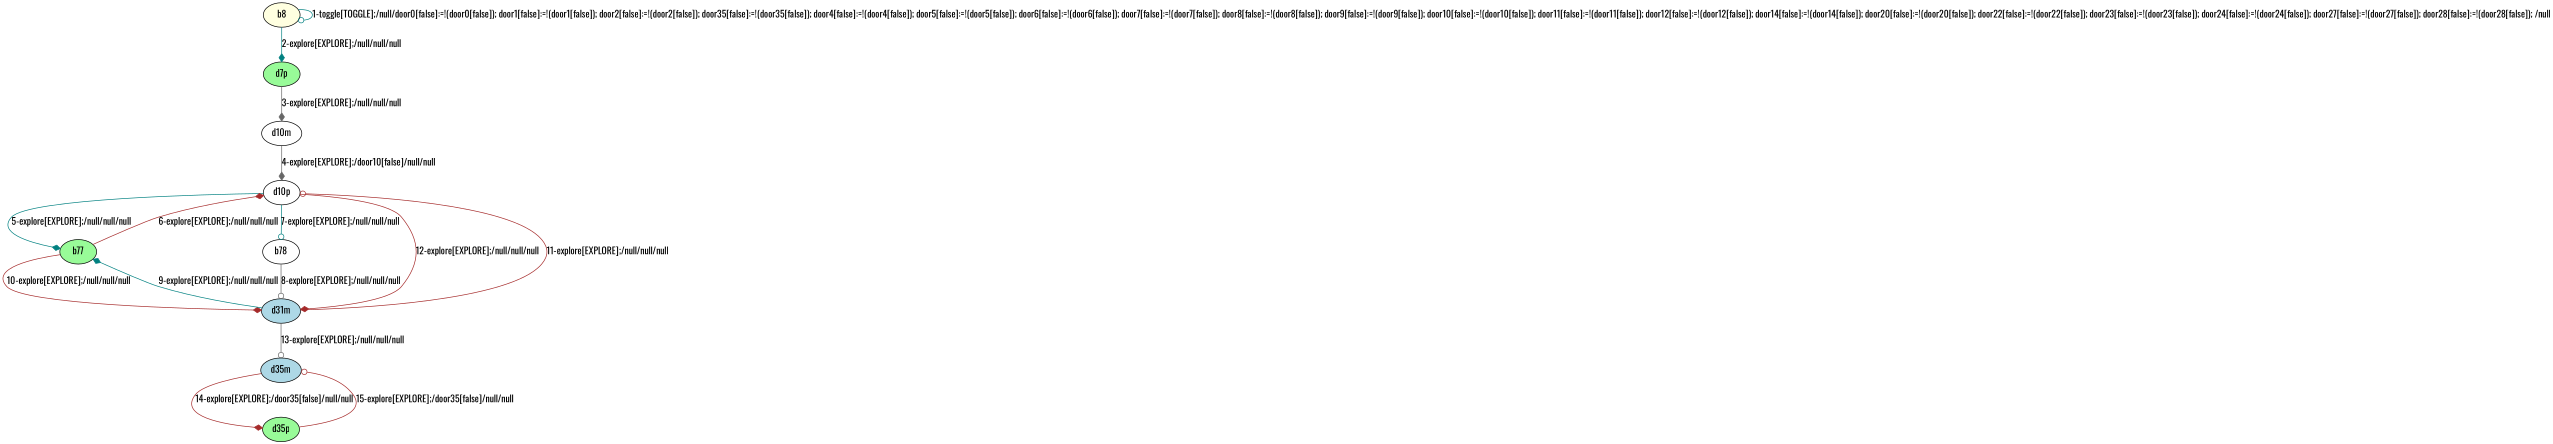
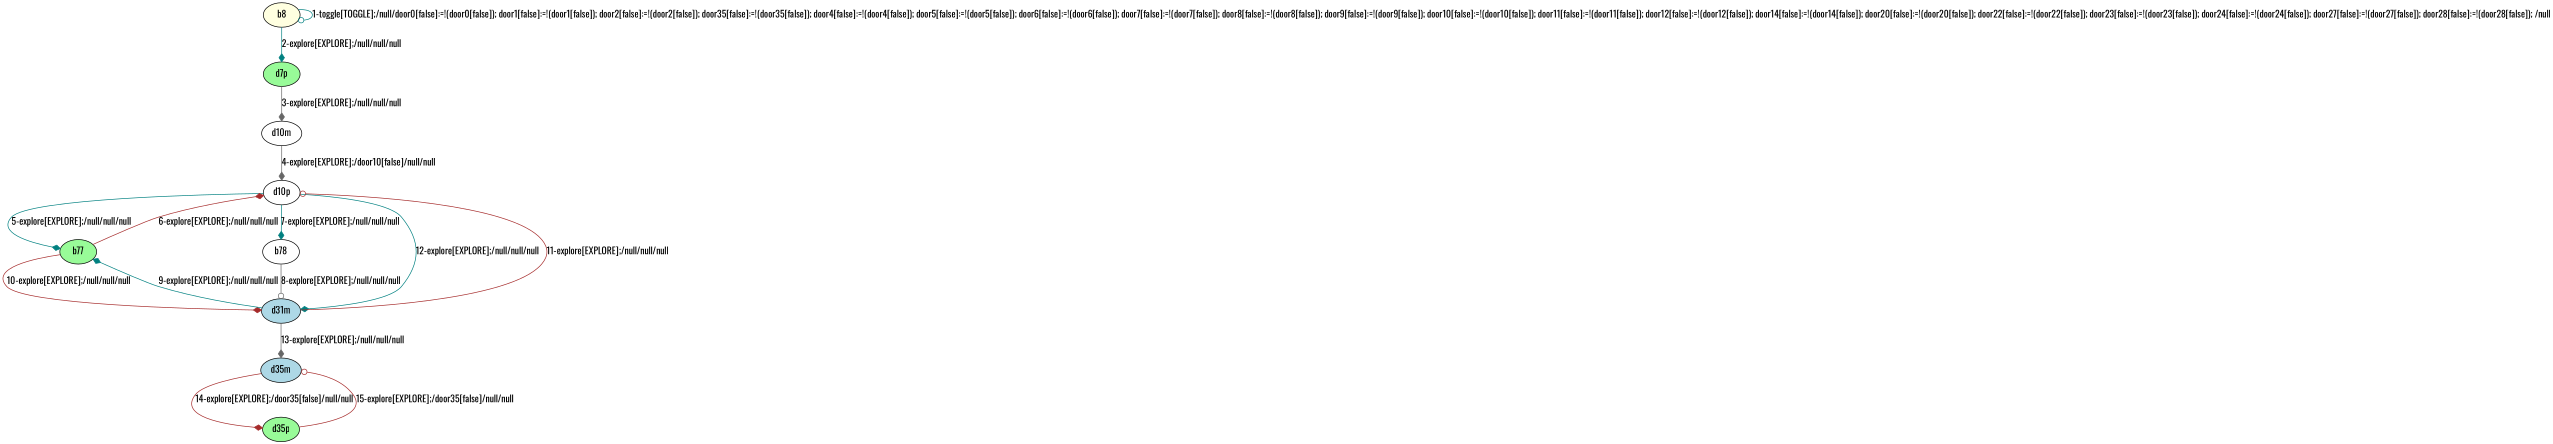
(281, 219) -> (281, 218)
(416, 247) -> (416, 247)
(281, 338) -> (281, 337)
